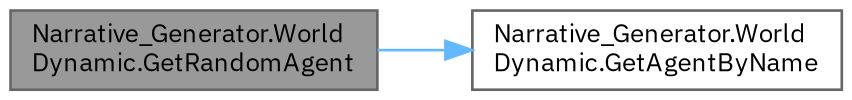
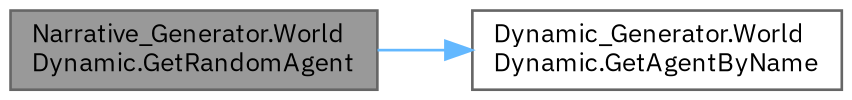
(657, 50) -> (657, 50)
